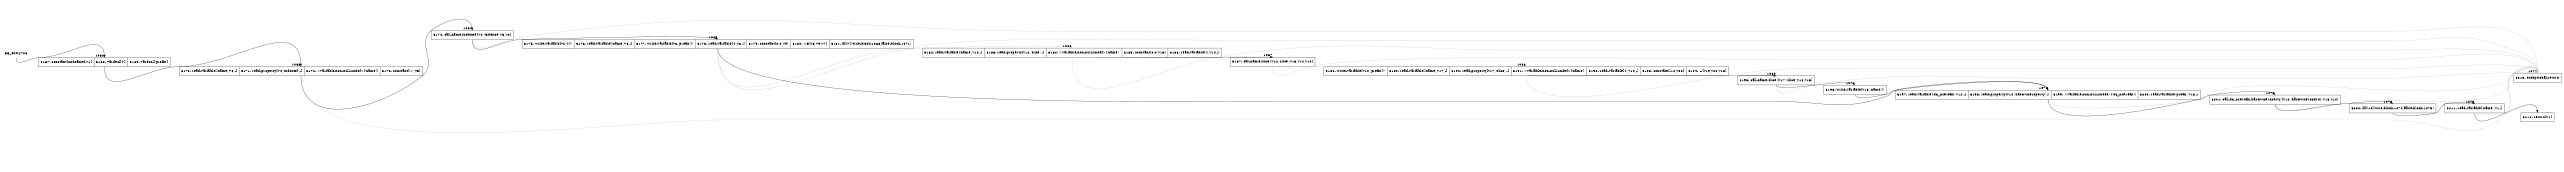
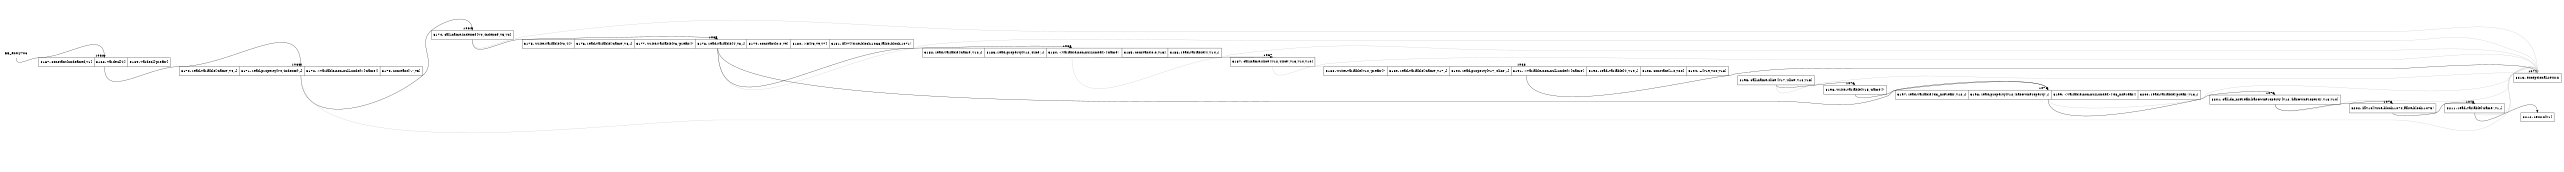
(879, 52) -> (879, 52)
(2026, 69) -> (2026, 69)
(1650, 76) -> none
